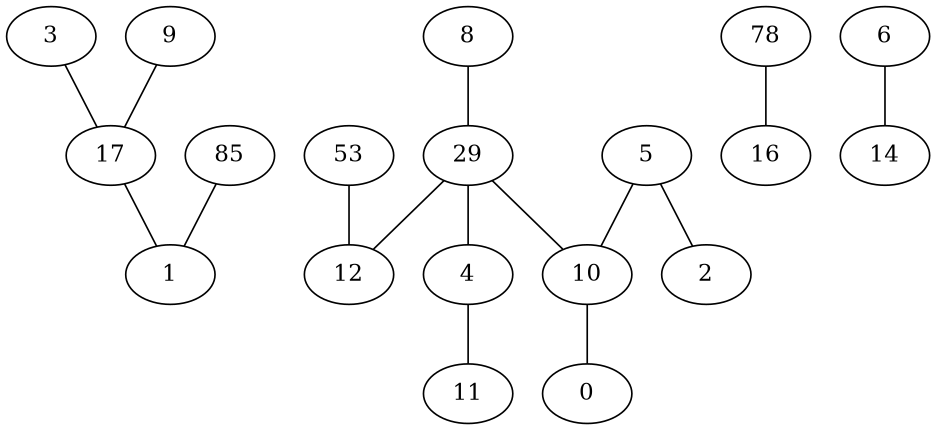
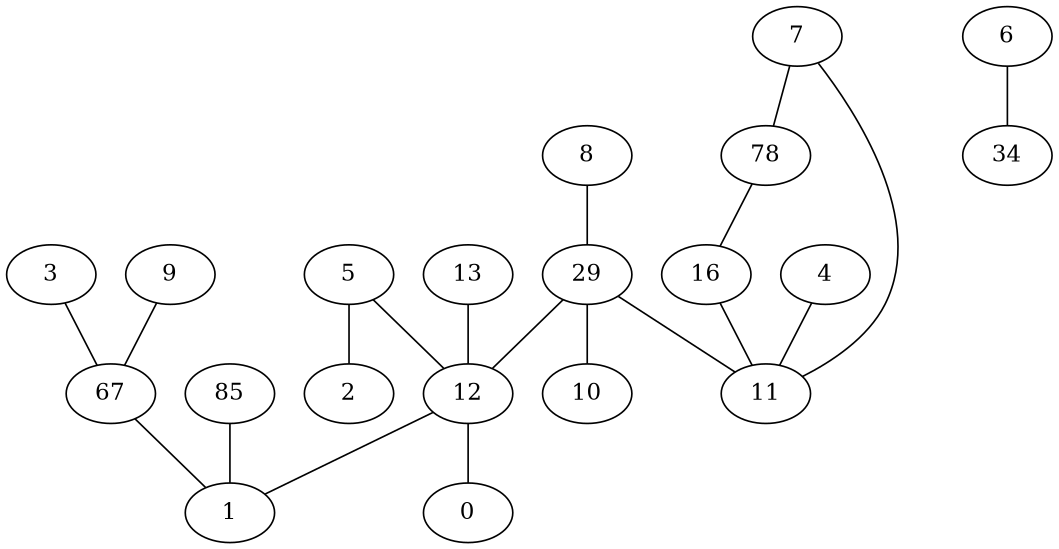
none -> (797, 36)
(111, 155) -> (111, 394)
(349, 155) -> (468, 275)
(885, 155) -> (1007, 155)
(468, 215) -> (677, 334)
(617, 215) -> (408, 334)
(587, 334) -> (468, 453)
none -> (736, 334)
none -> (349, 453)
